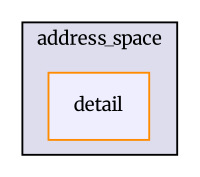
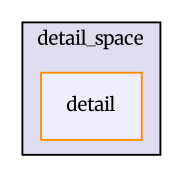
(100, 40) -> (91, 40)
